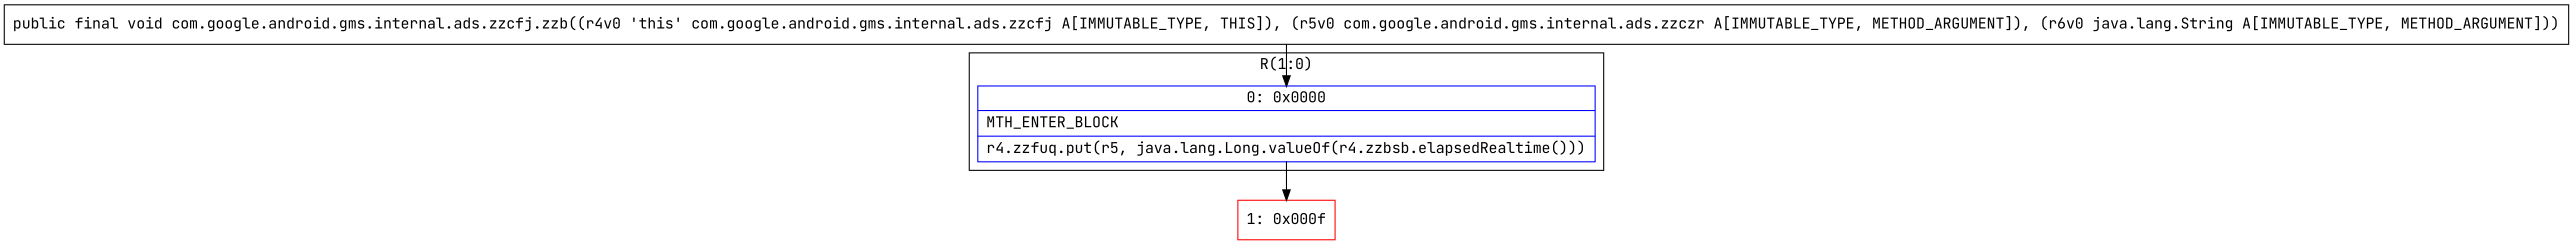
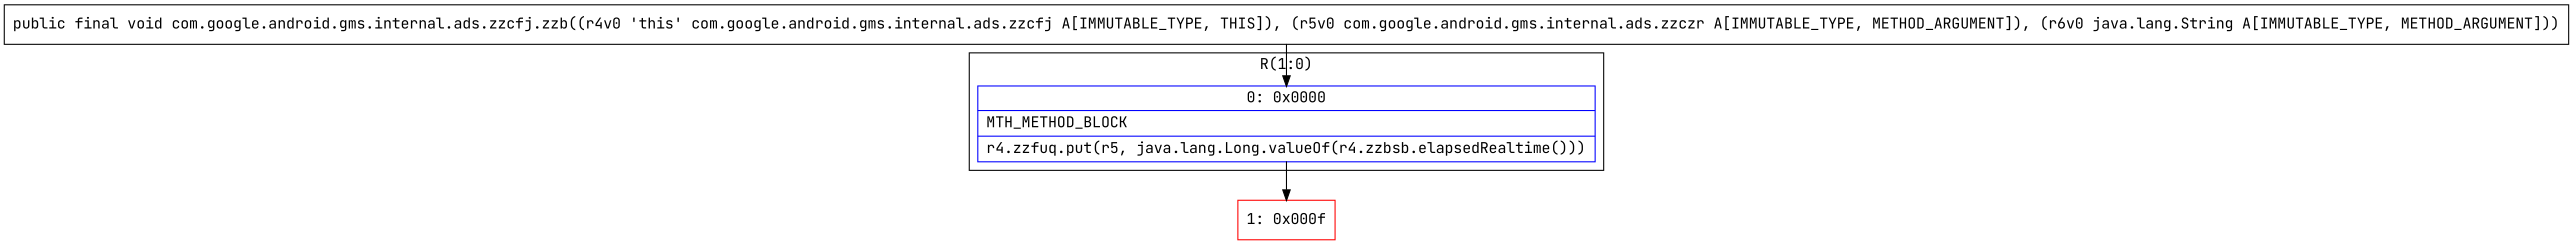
(1053, 123) -> (1057, 123)
